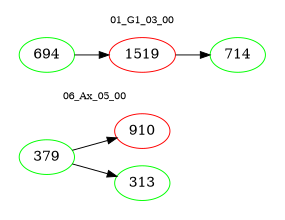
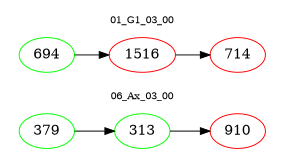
(142, 55) -> (142, 55)
(238, 55) -> (238, 55)
(95, 97) -> (142, 97)
(90, 145) -> (185, 131)
